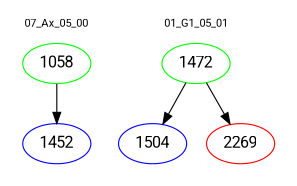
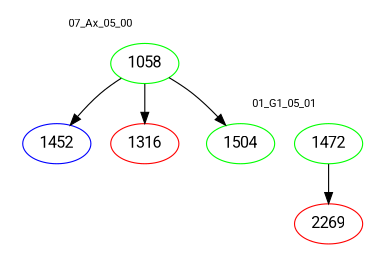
(177, 98) -> (204, 104)
none -> (145, 144)
(153, 144) -> (241, 144)
